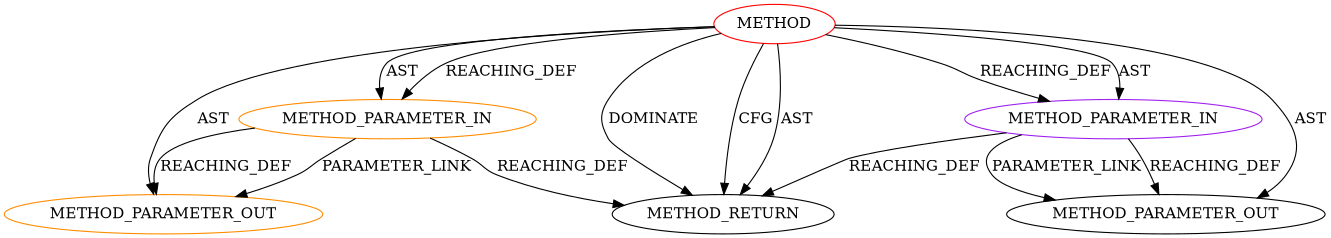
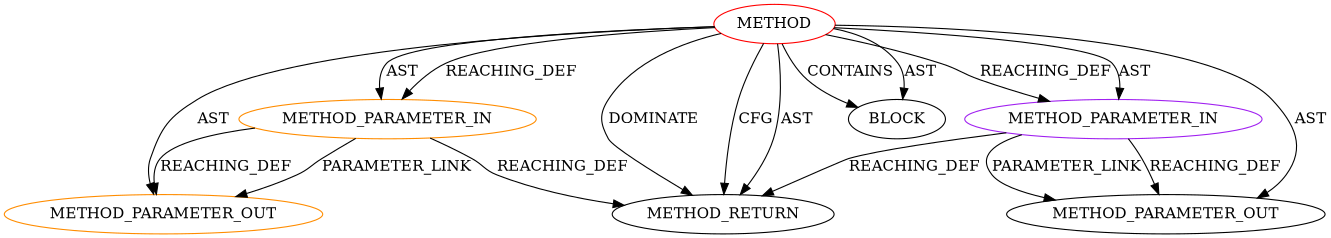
none -> (897, 119)
